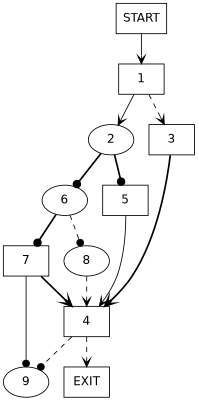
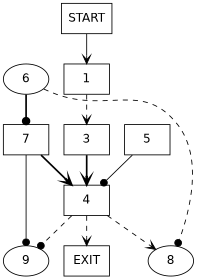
(111, 140) -> none
(122, 259) -> (119, 168)
(87, 287) -> (128, 230)
